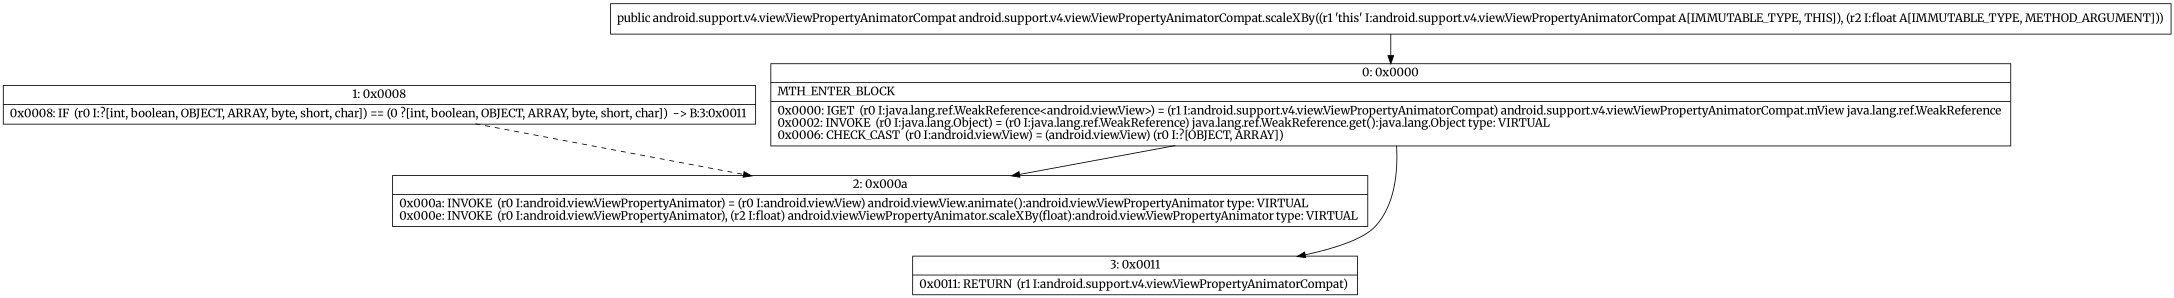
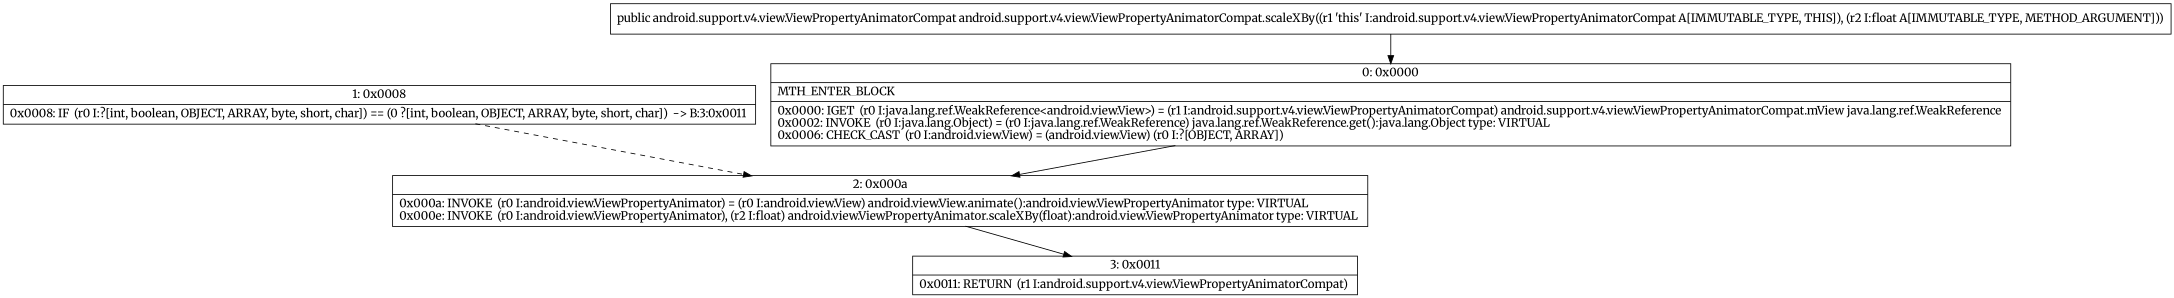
(1378, 223) -> (1015, 240)
